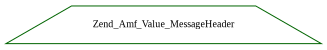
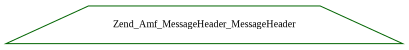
(164, 25) -> (204, 25)
